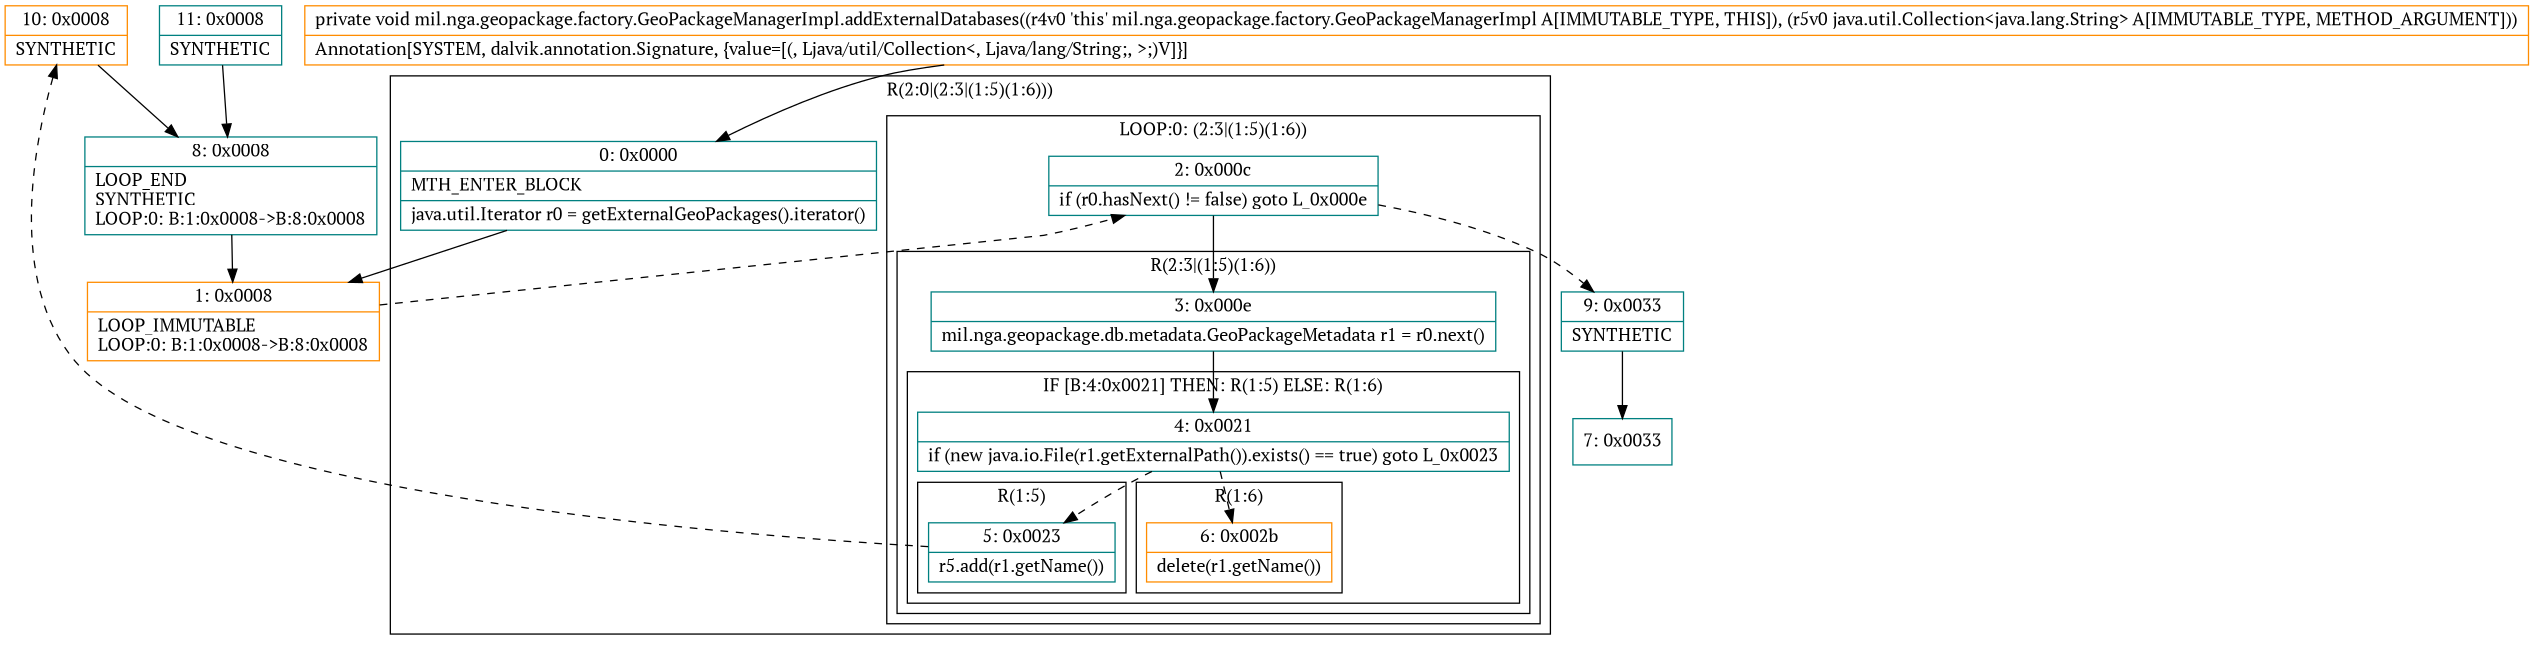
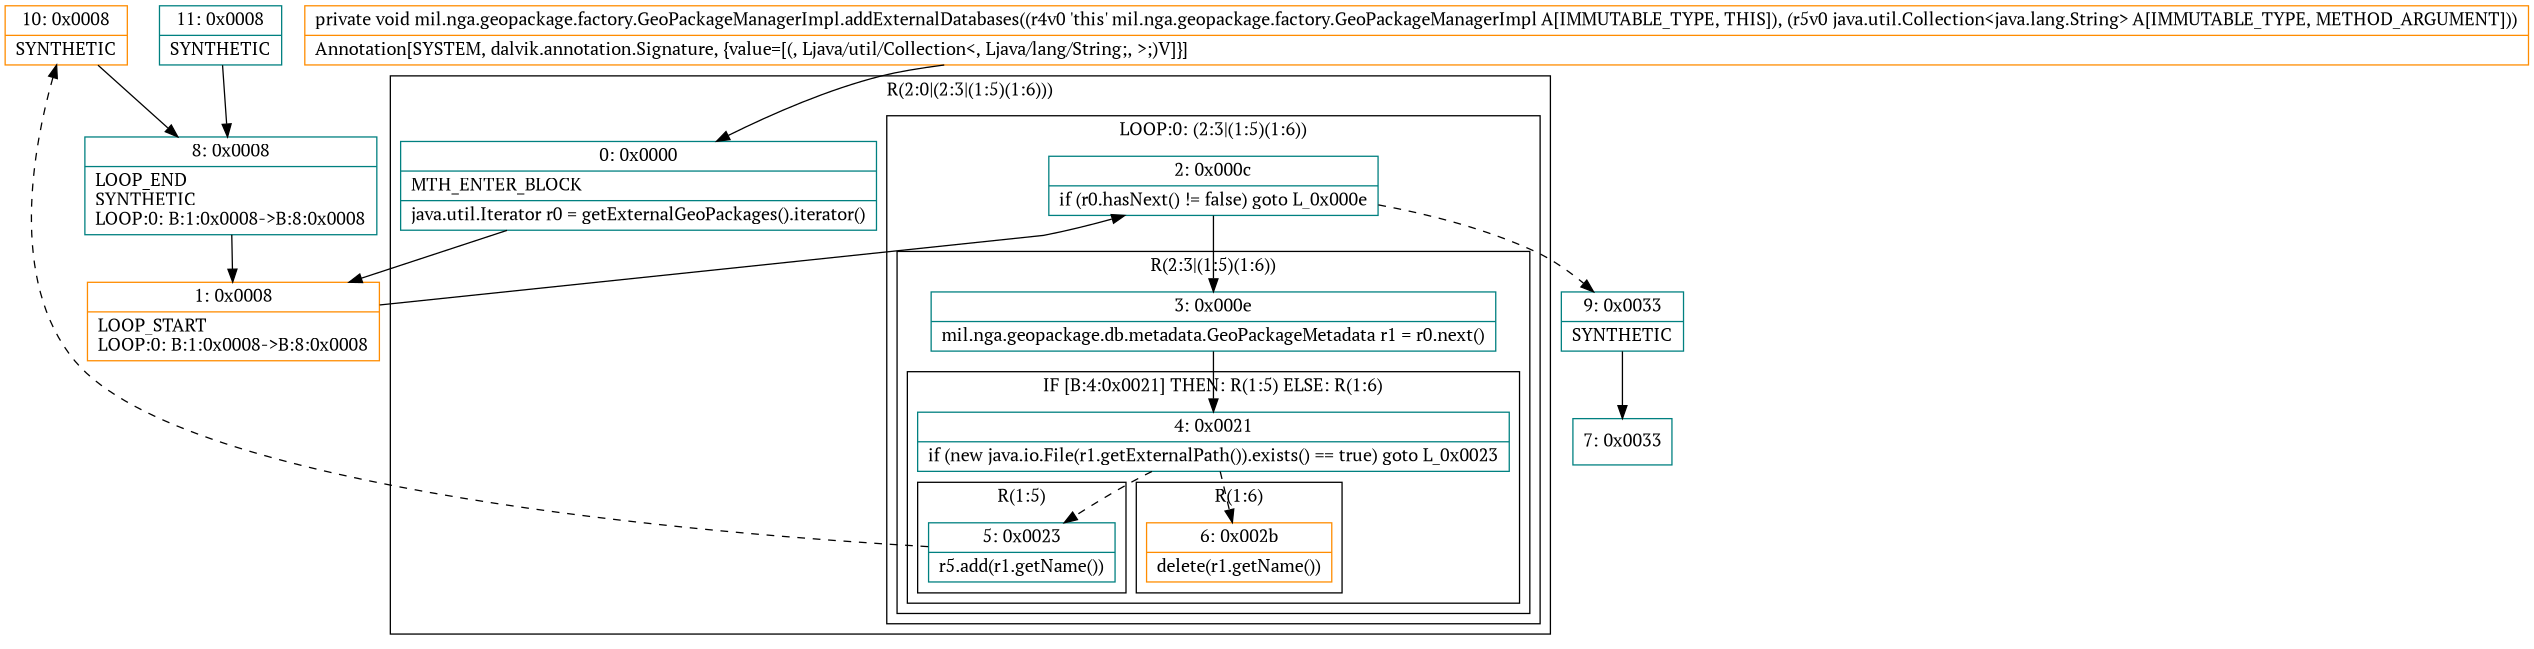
(747, 267) -> (747, 267)
(177, 326) -> (152, 326)
